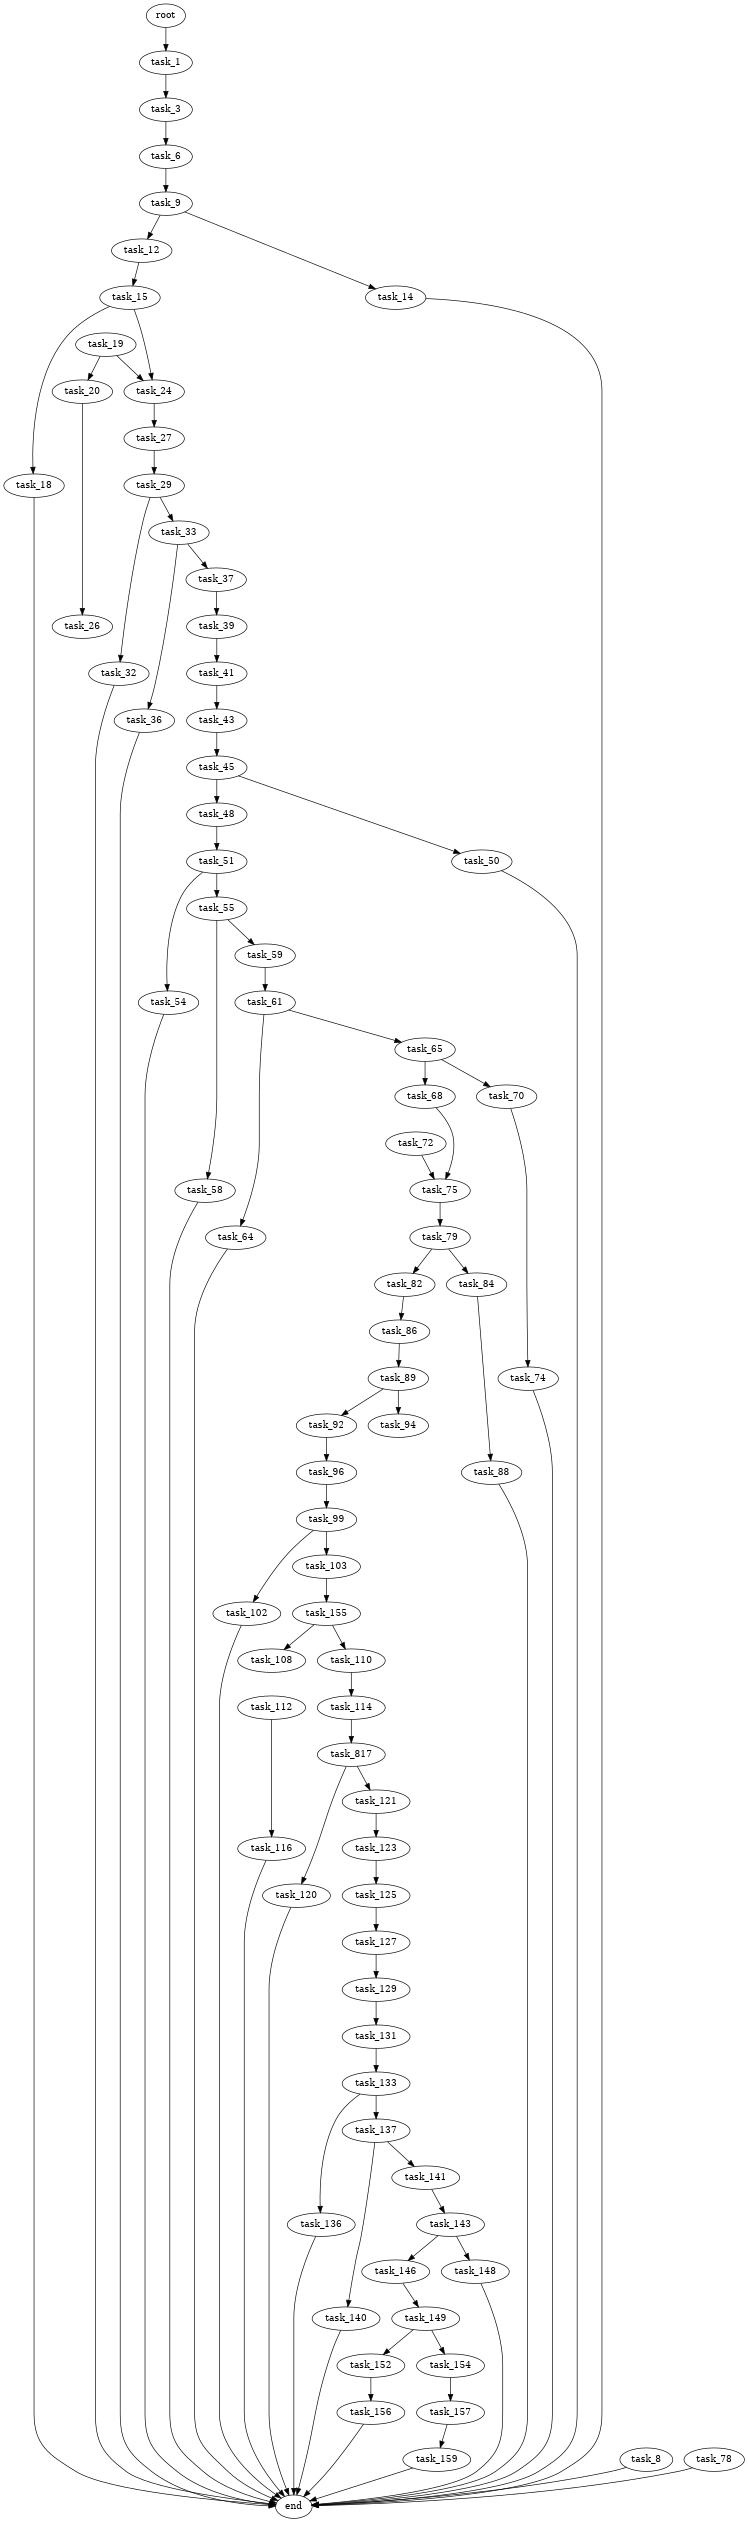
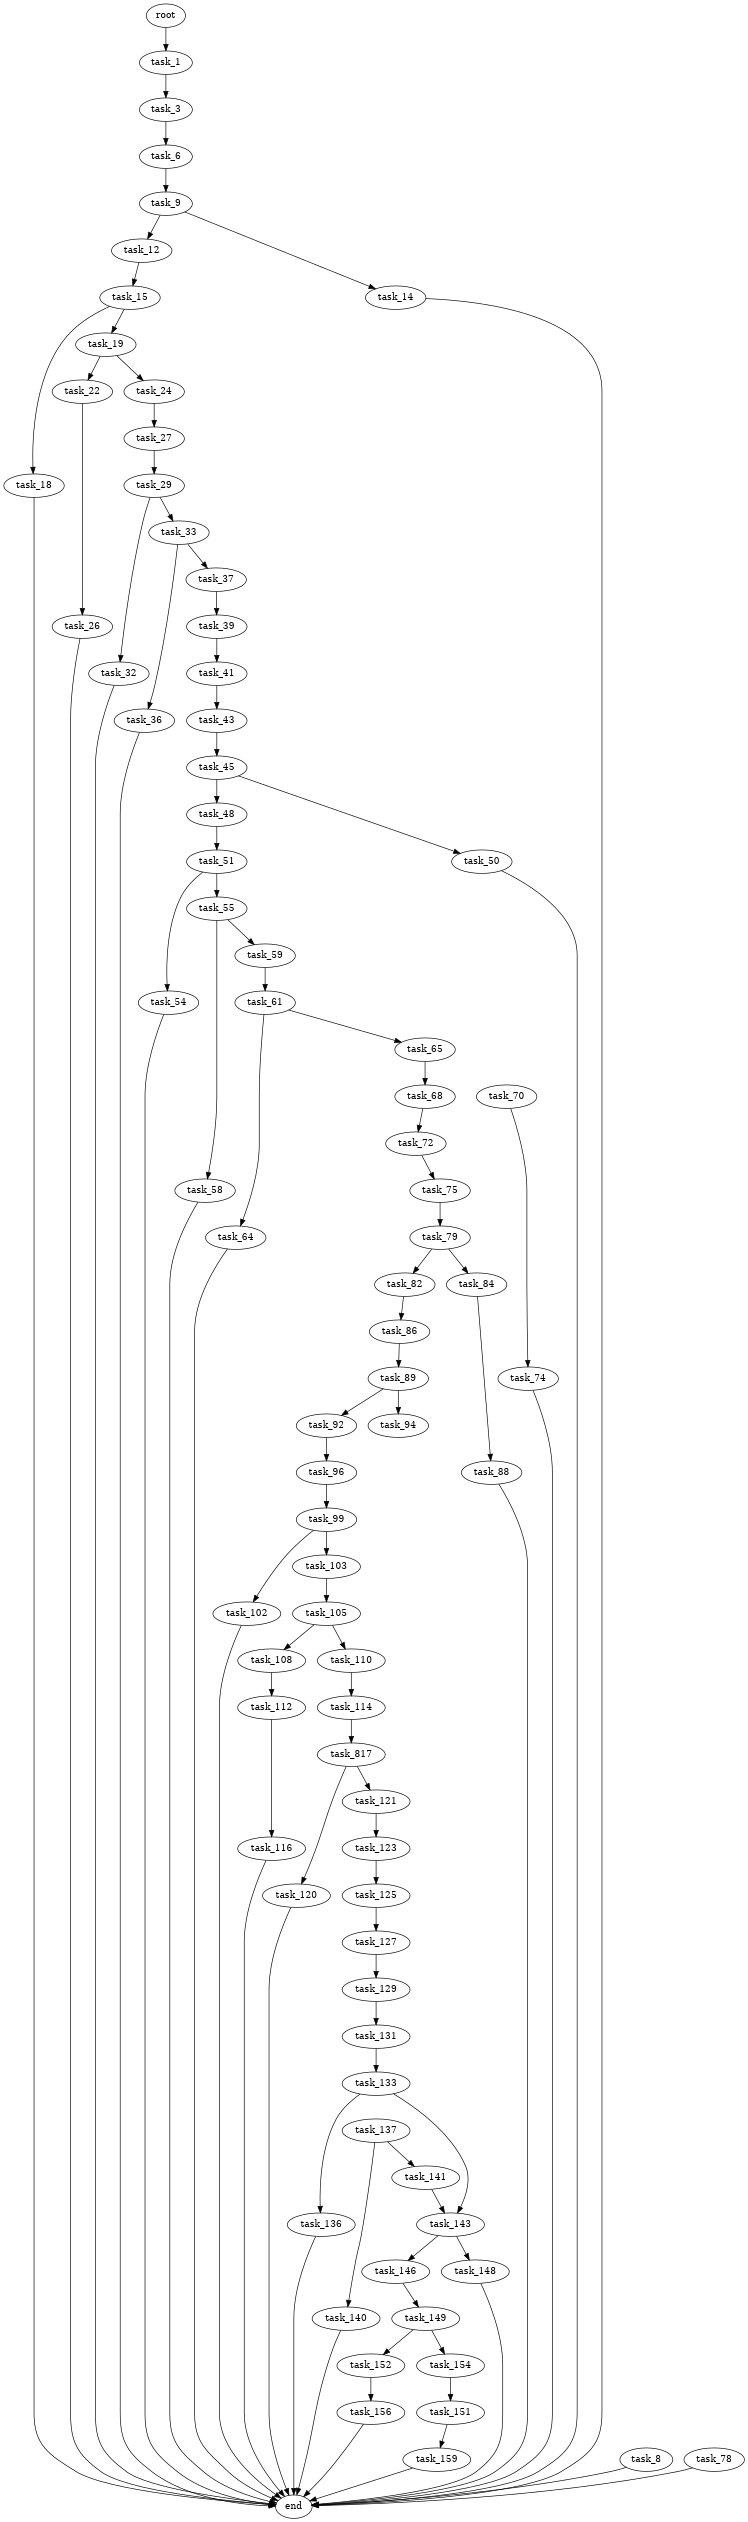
(144, 341) -> (119, 318)
(82, 392) -> (82, 392)
(463, 1072) -> none
(453, 1138) -> (421, 1117)
(326, 1614) -> (326, 1614)
none -> (71, 1646)
none -> (272, 1681)
(376, 2104) -> (449, 2140)
(451, 2413) -> (451, 2413)
